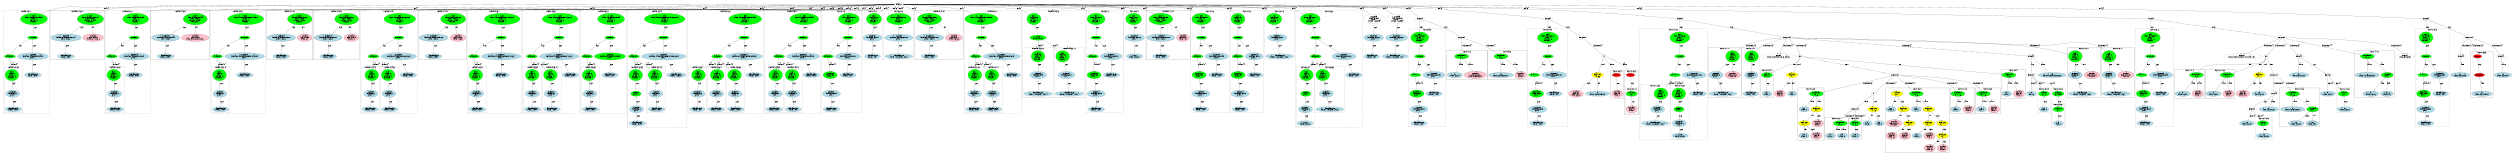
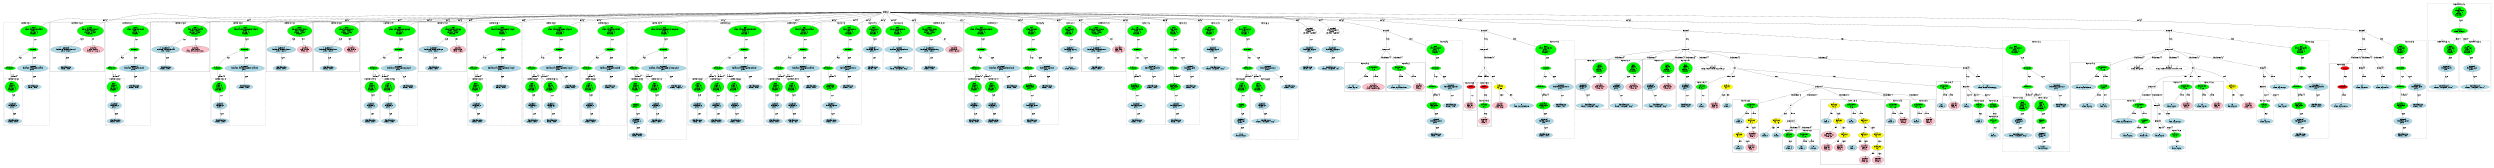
(970, 6) -> none
(610, 56) -> (610, 68)
